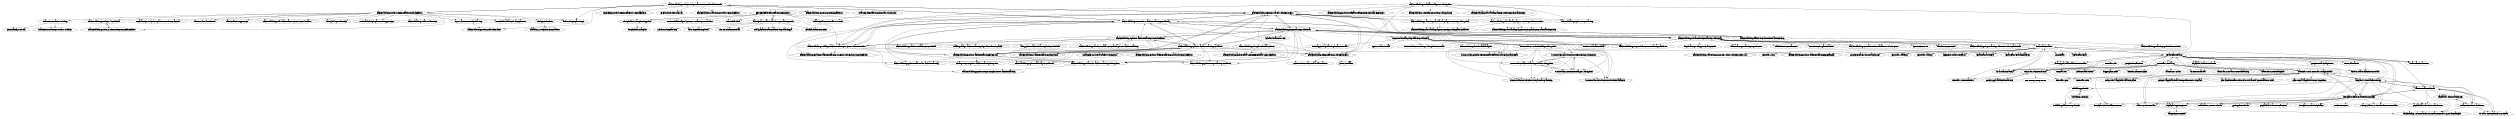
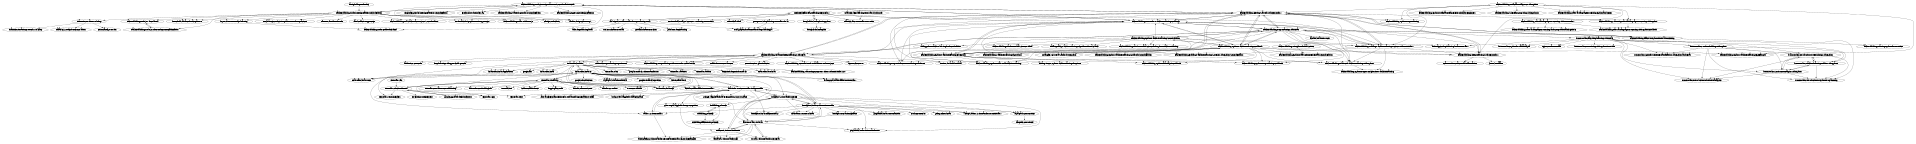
(367, 17) -> (359, 8)
none -> (771, 21)
(545, 25) -> (81, 25)
(1423, 34) -> (863, 51)
(1954, 55) -> (734, 72)
(2396, 85) -> (799, 118)
(2460, 101) -> (689, 126)
(2177, 105) -> (1024, 114)
